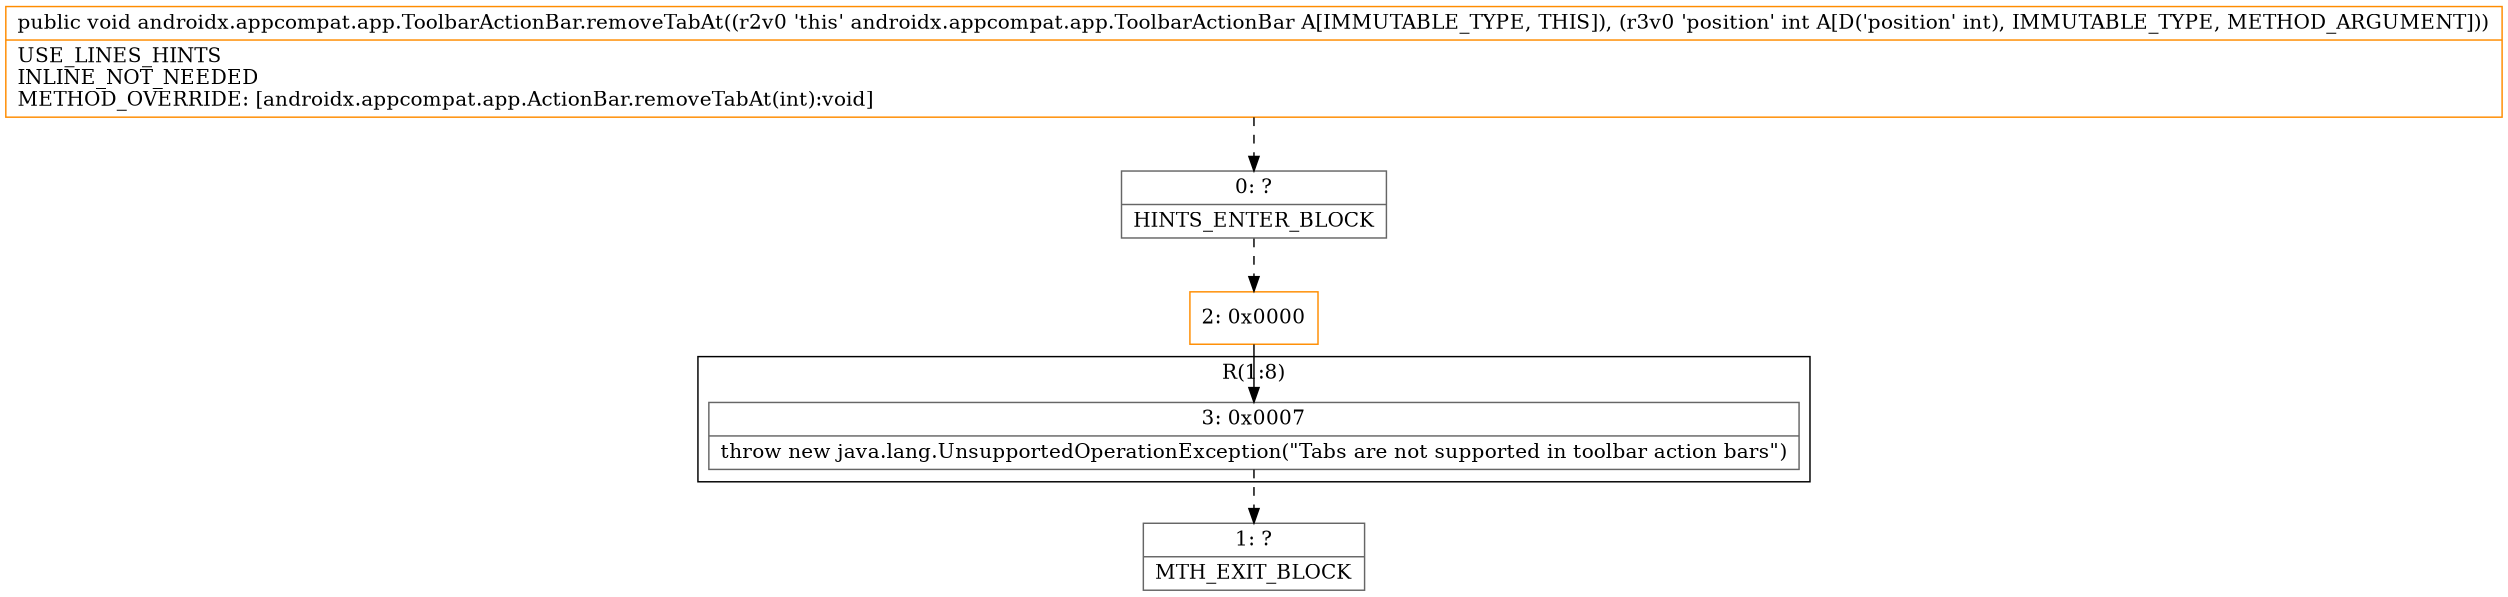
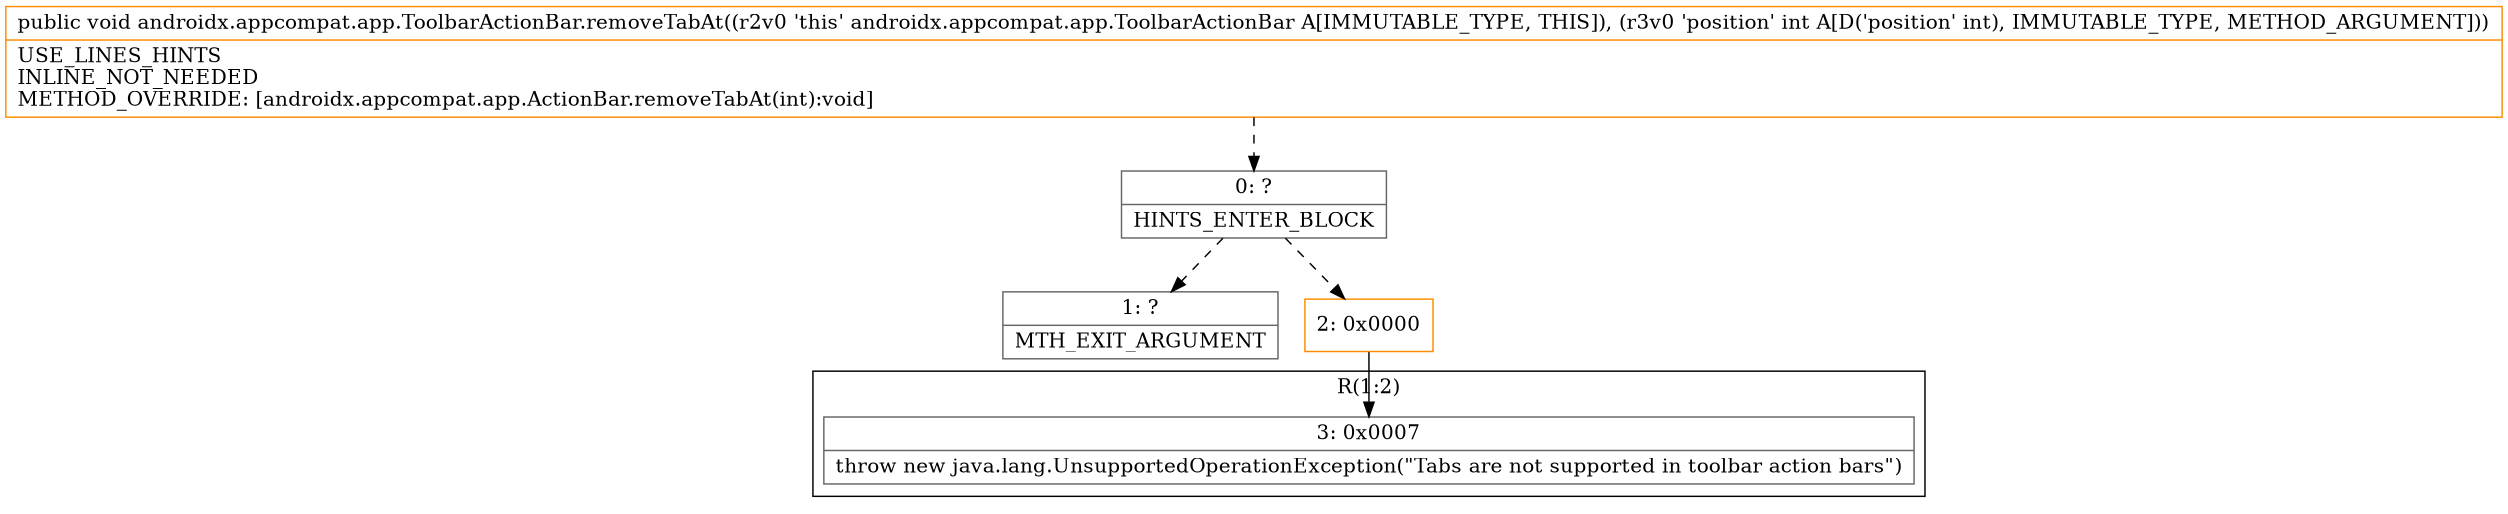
(1254, 373) -> (1369, 388)
(1254, 491) -> (1202, 260)
(1254, 573) -> (1140, 341)
